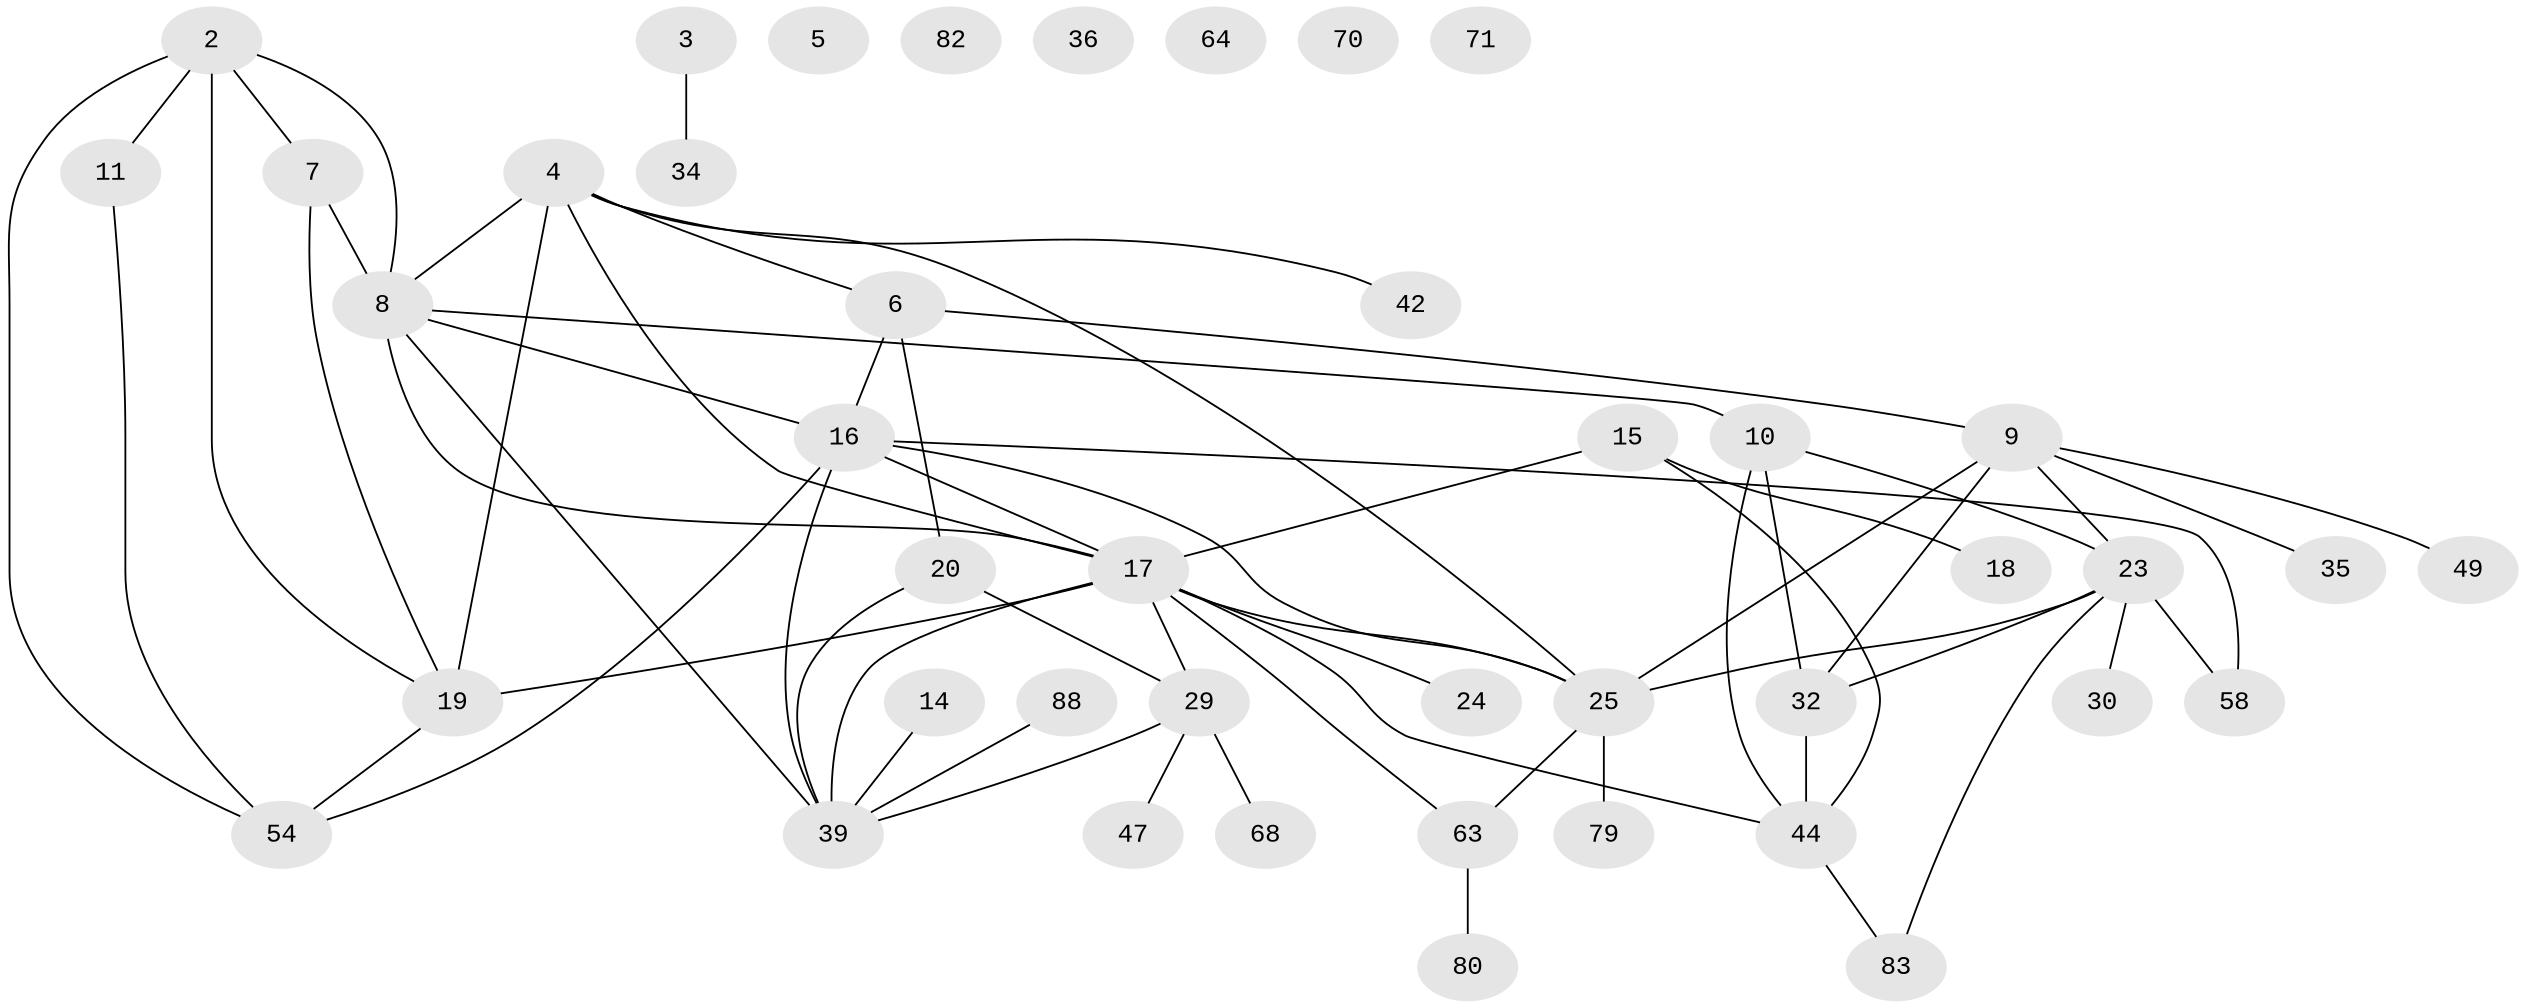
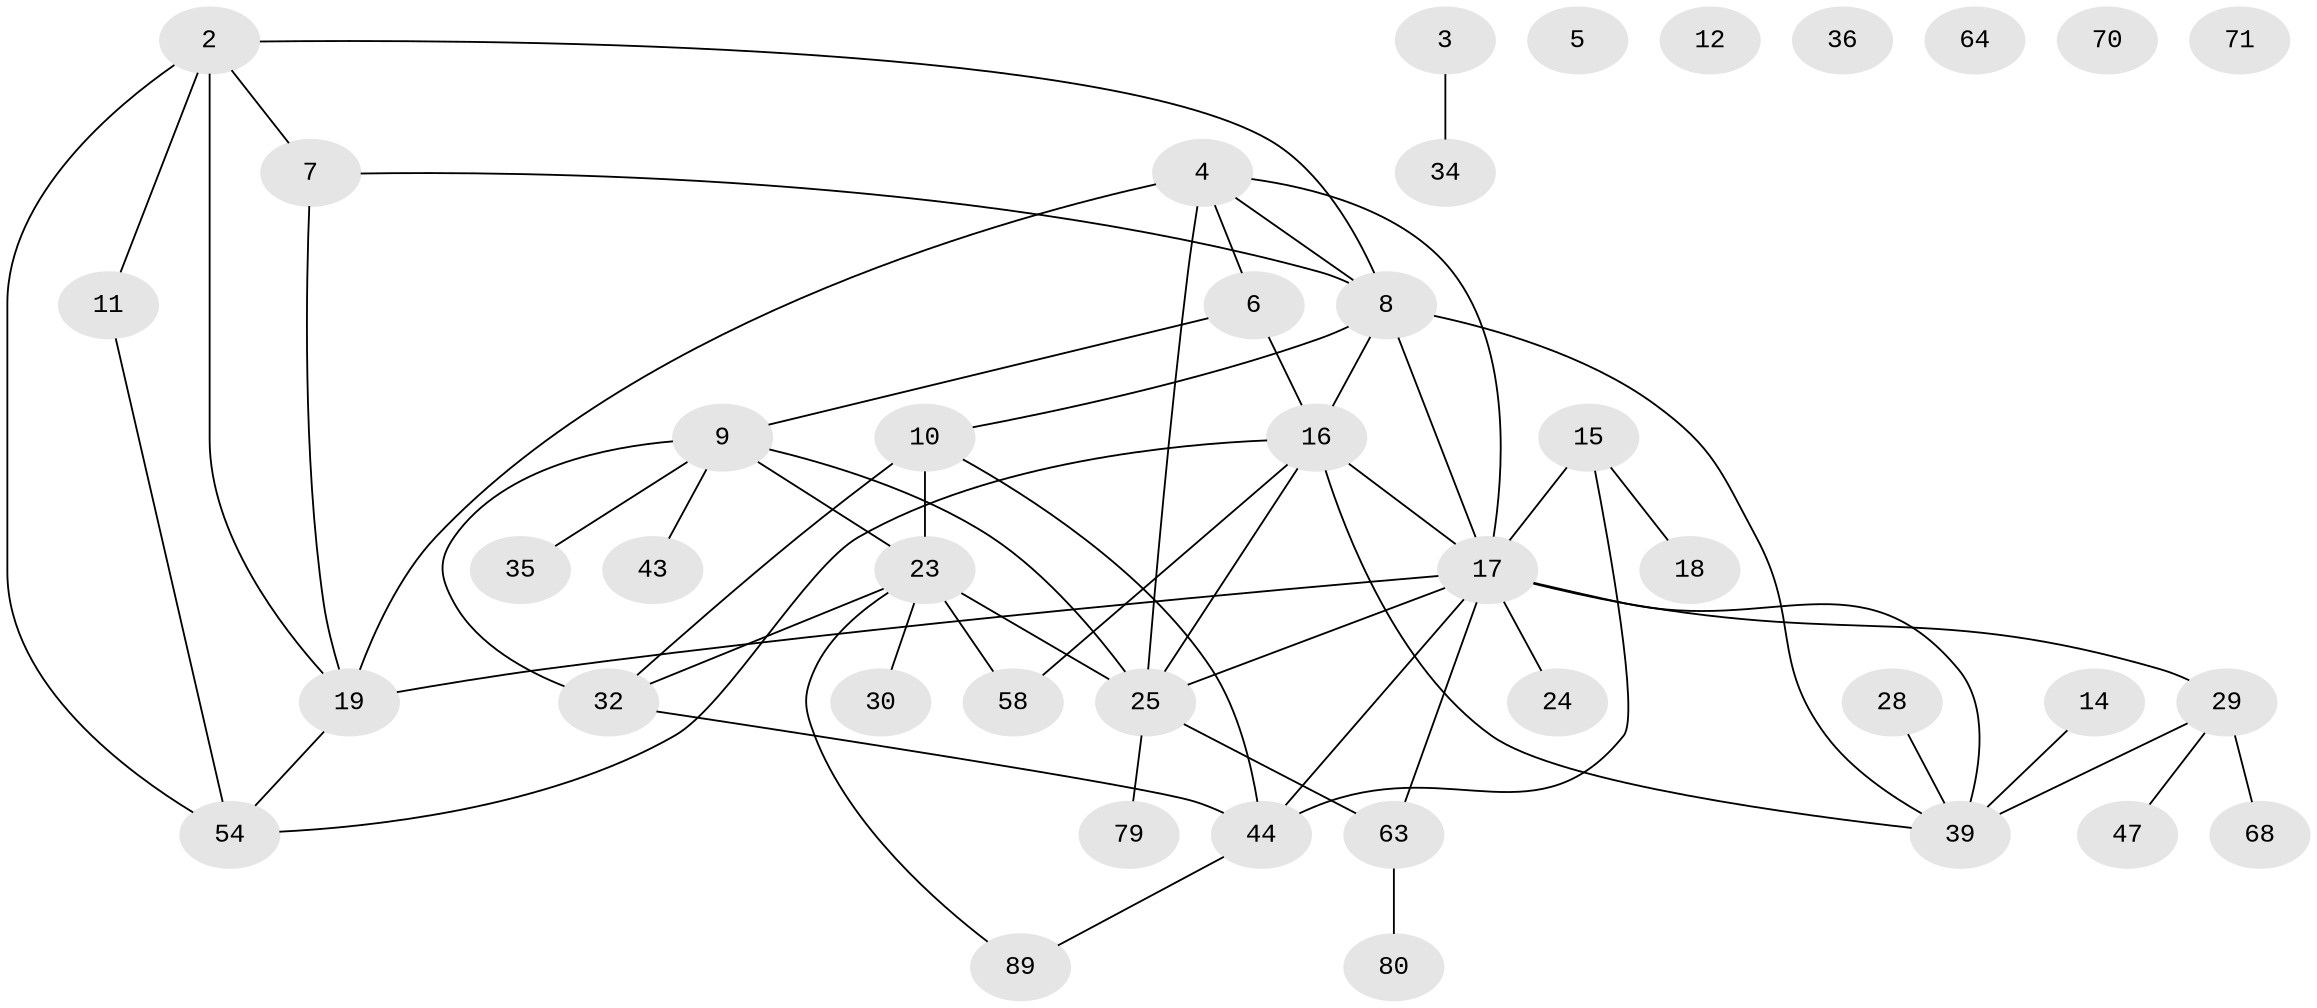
(951, 40) -> (1710, 40)
(1411, 305) -> none
(946, 570) -> none
(2468, 570) -> (653, 570)
(1067, 702) -> (1892, 702)
(1896, 967) -> (1021, 967)
